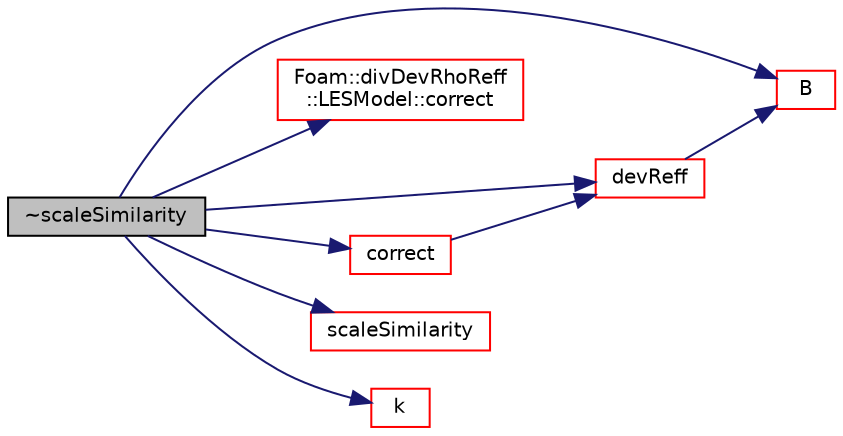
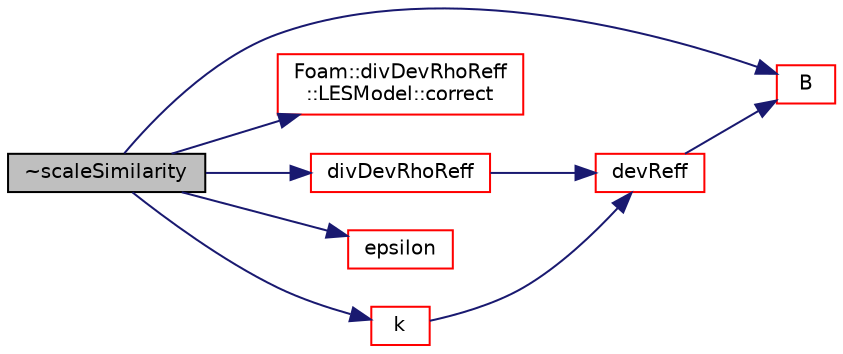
(390, 197) -> (534, 281)
(400, 255) -> (400, 173)
(400, 331) -> (400, 249)
